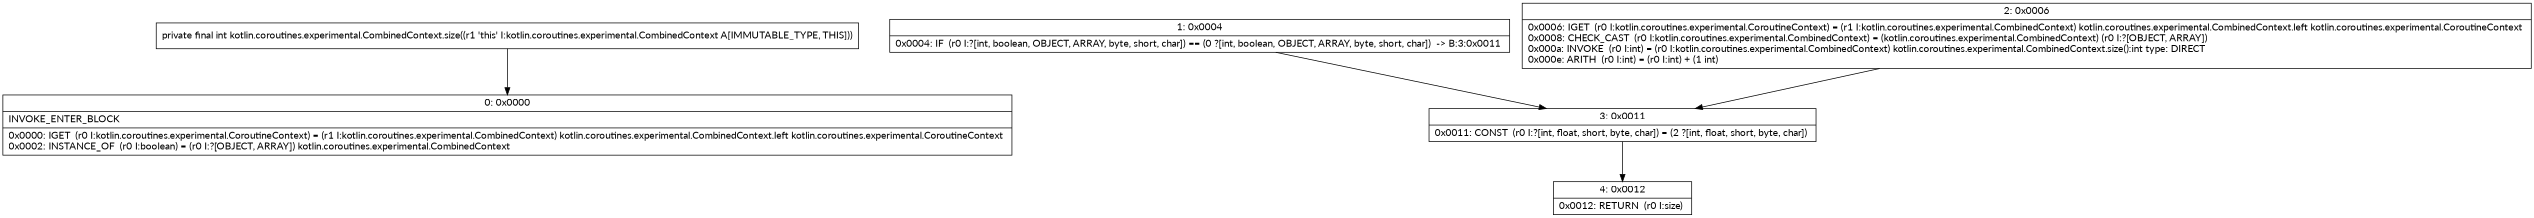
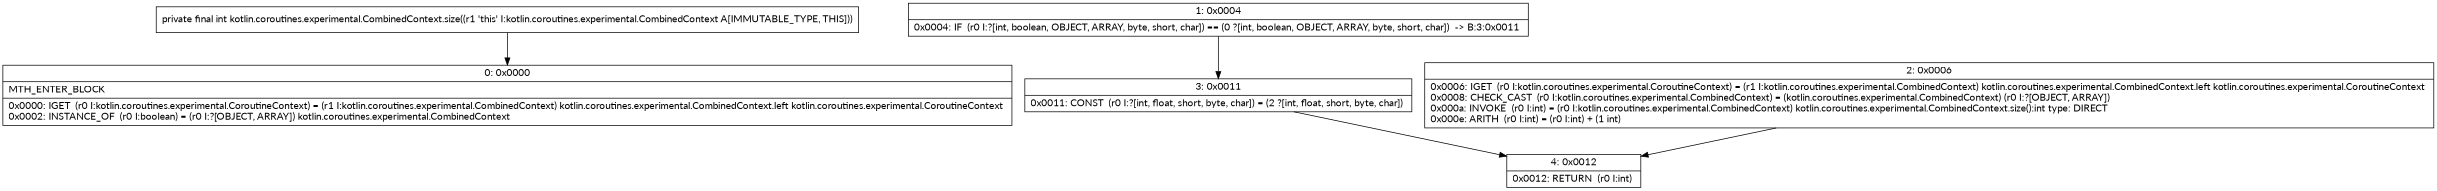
(1791, 88) -> (1712, 141)
(64, 119) -> (57, 90)
(1623, 206) -> (1574, 179)
